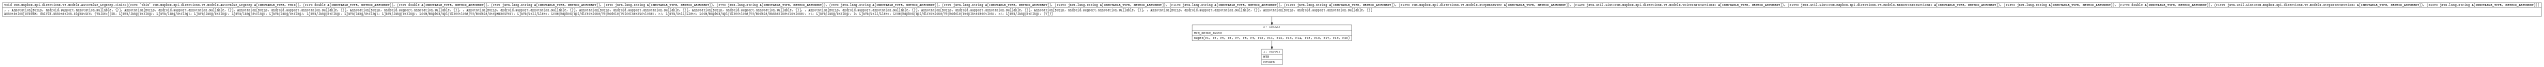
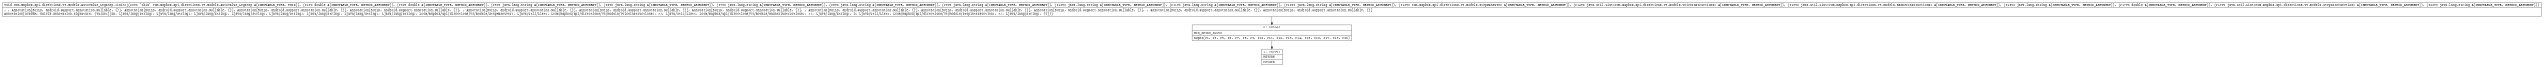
(1266, 57) -> (1269, 57)
